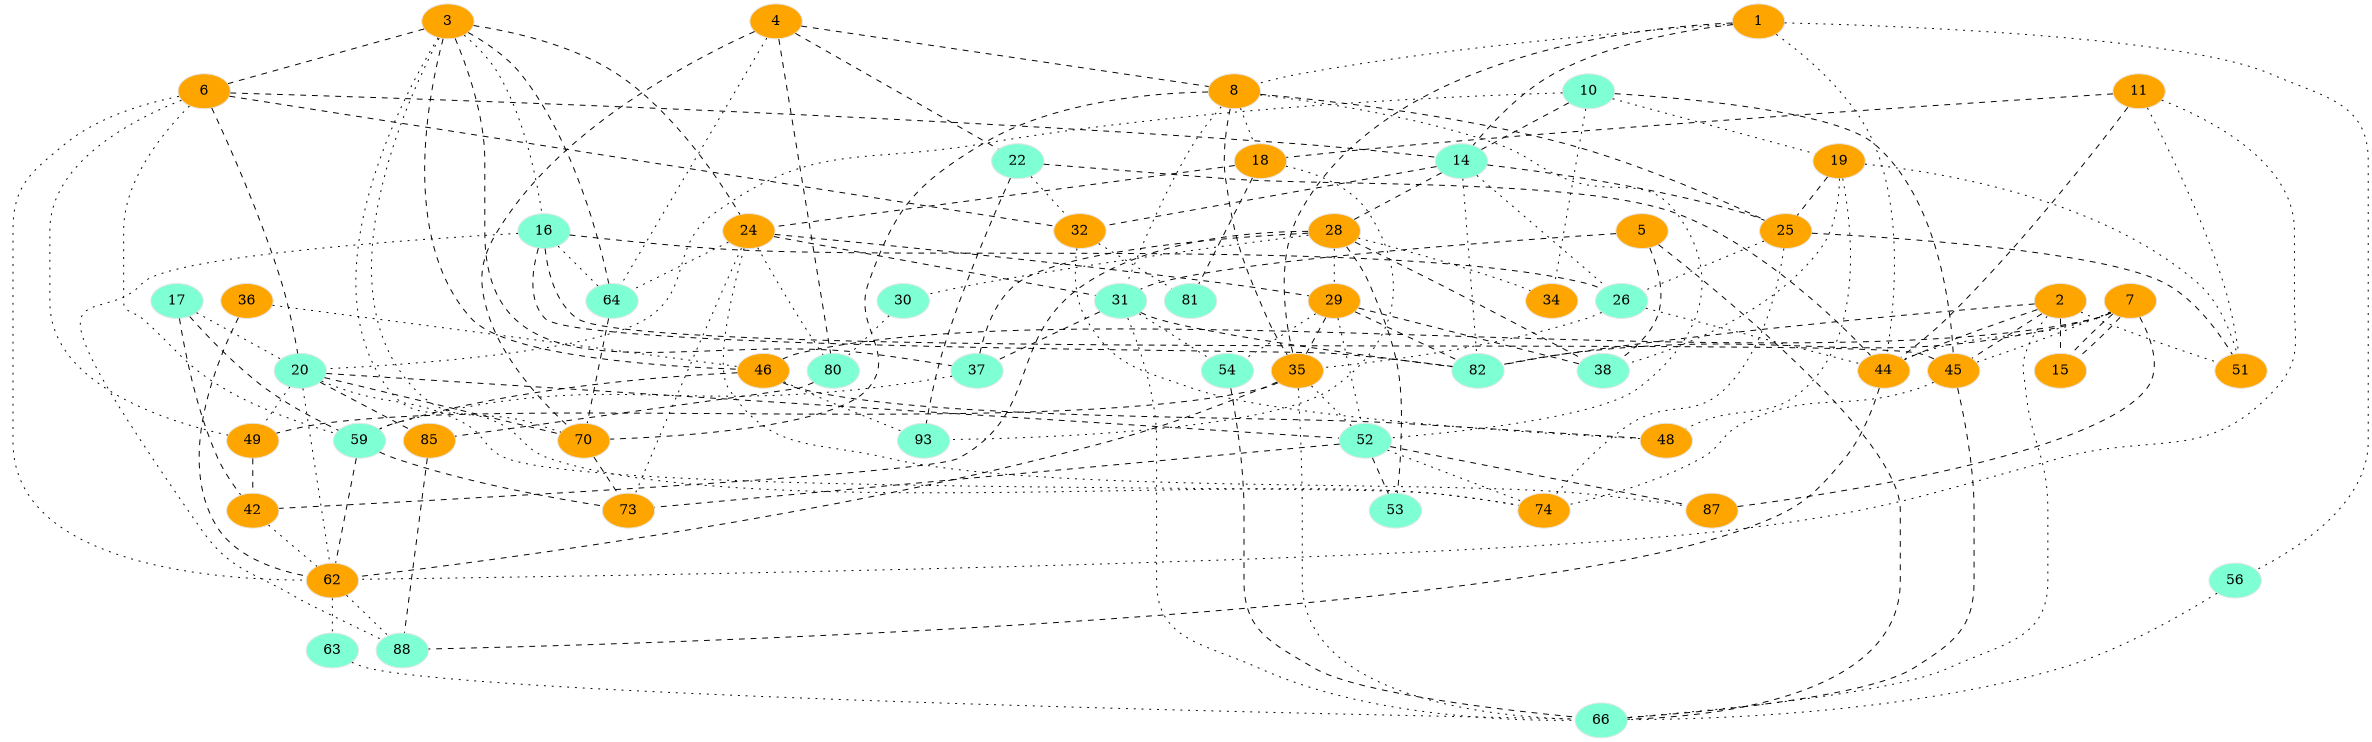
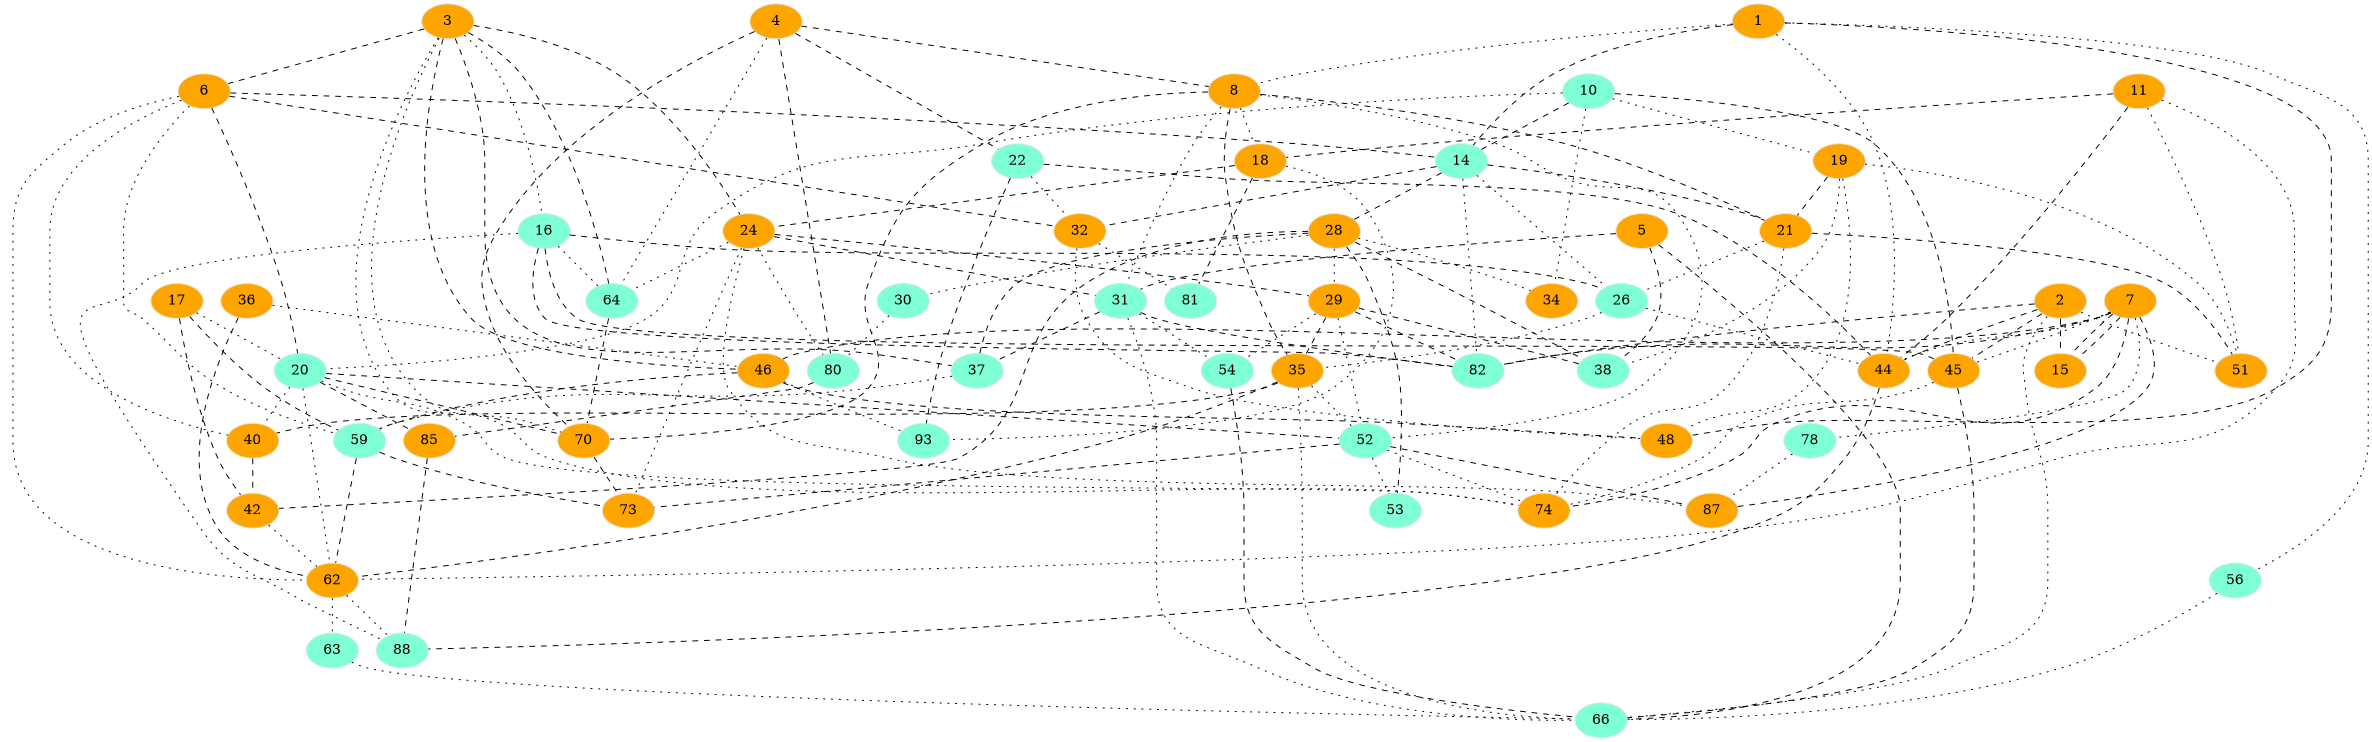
(1440, 90) -> (2331, 288)
(1786, 231) -> (1786, 231)
(177, 301) -> (177, 301)
none -> (1880, 407)
(253, 441) -> (253, 441)
none -> (1810, 441)
(1380, 476) -> (1380, 476)
